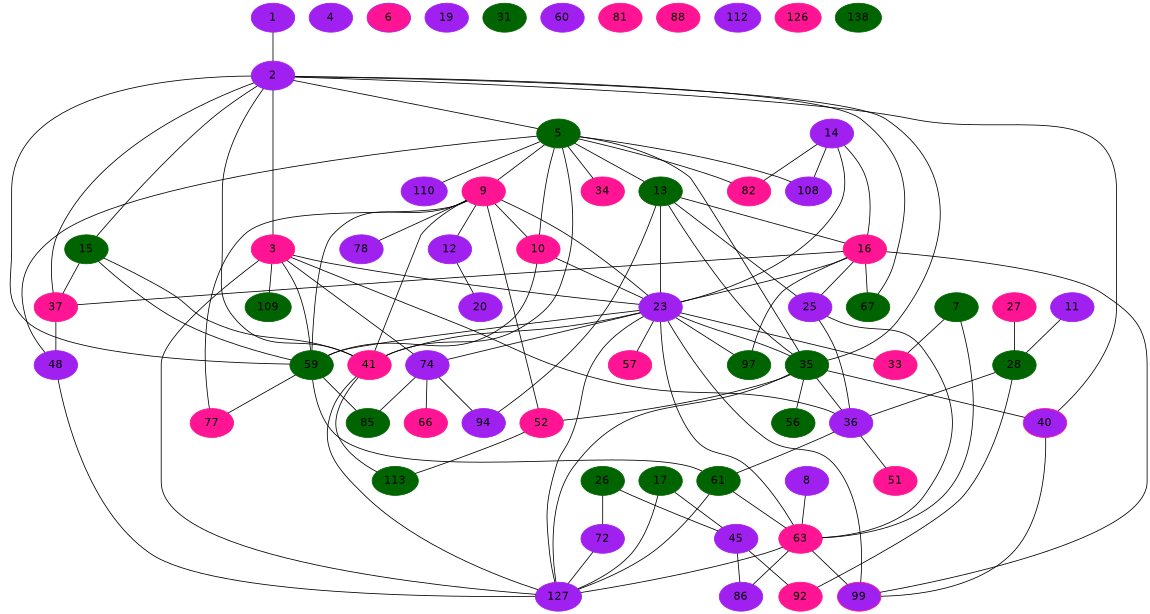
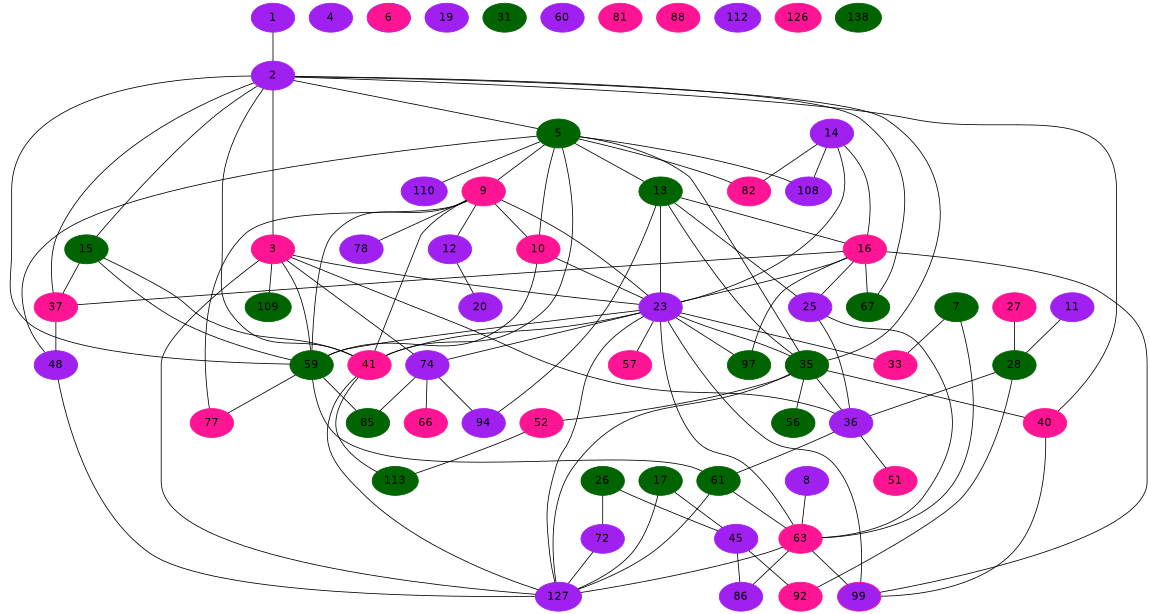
(603, 191) -> none
(513, 307) -> none
(1045, 423) -> (1045, 423)
